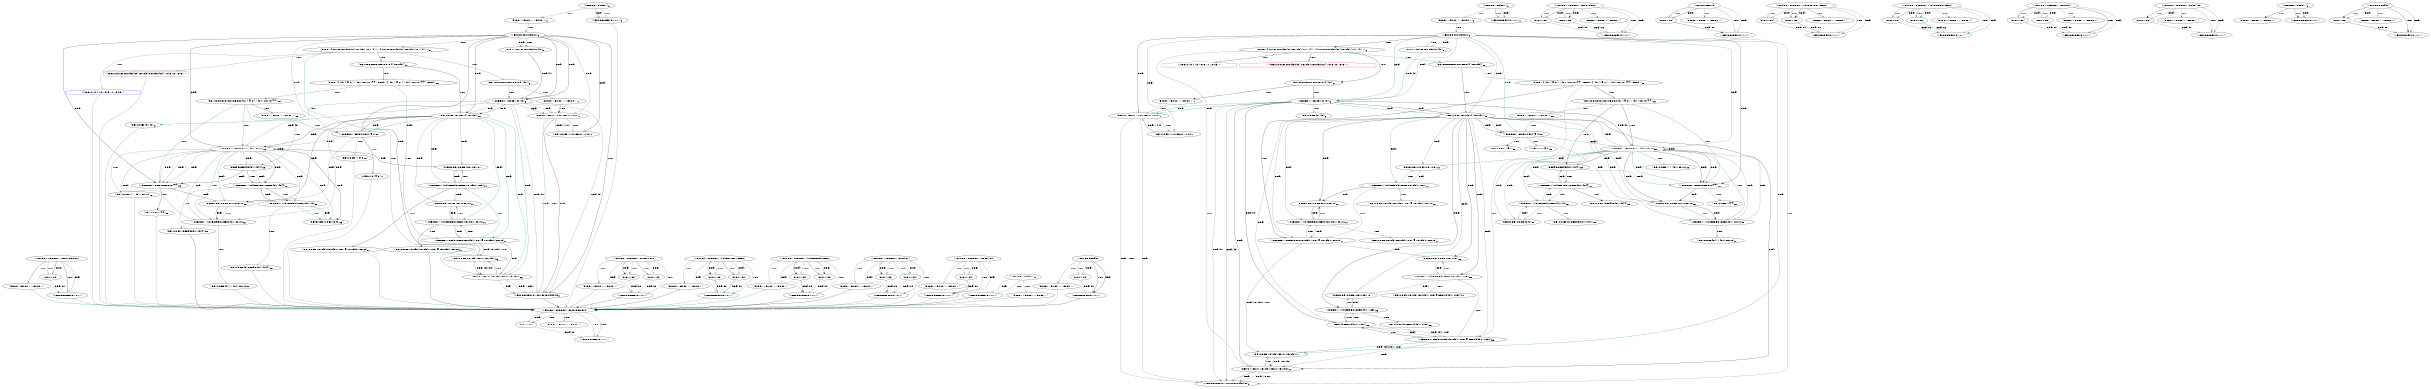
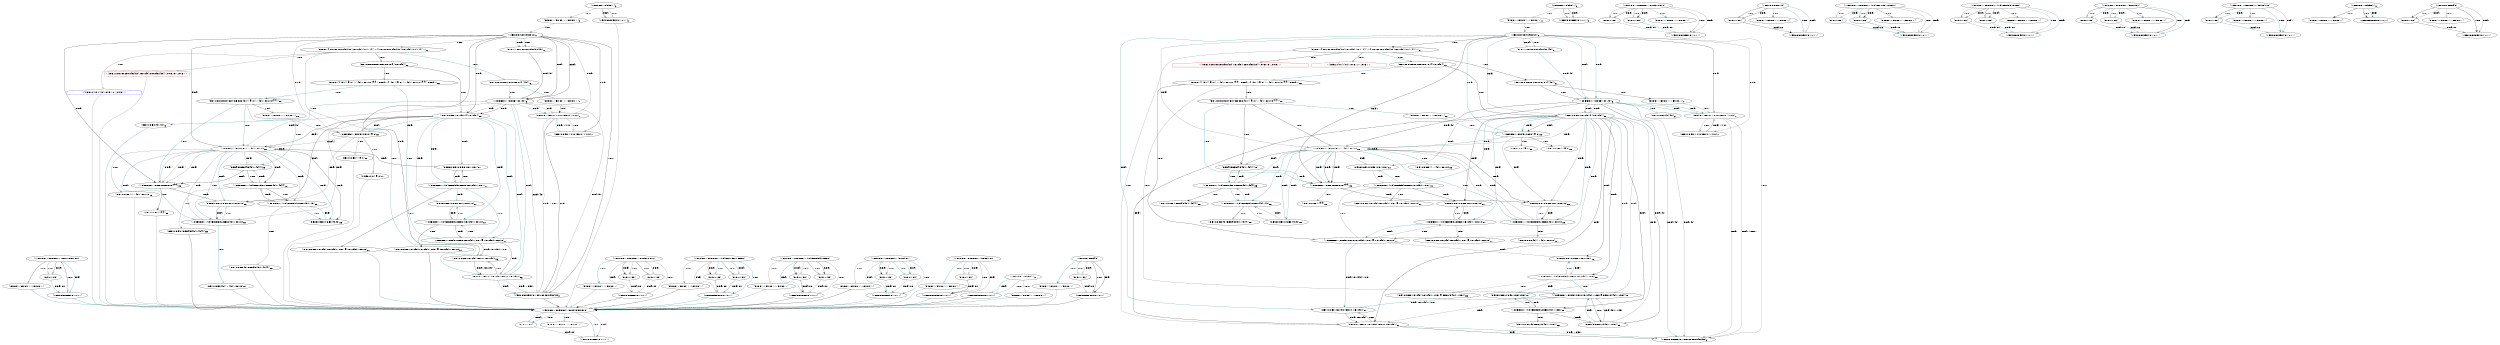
(1476, 306) -> (1578, 285)
(1349, 317) -> (1579, 317)
(1353, 318) -> none
